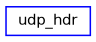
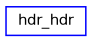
(48, 21) -> (46, 21)
